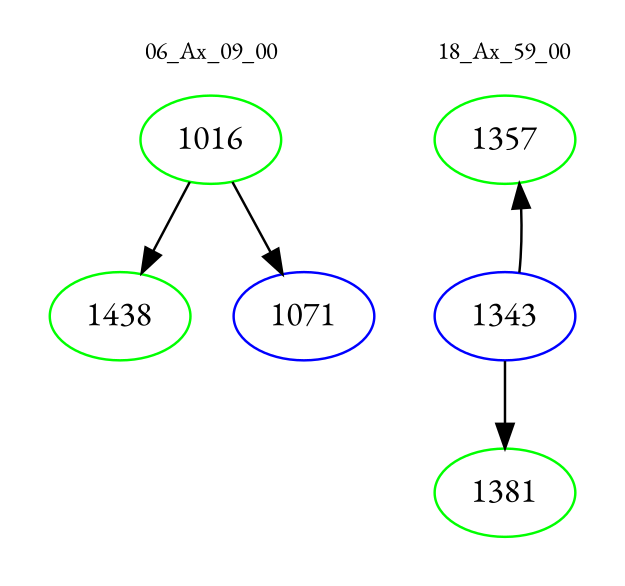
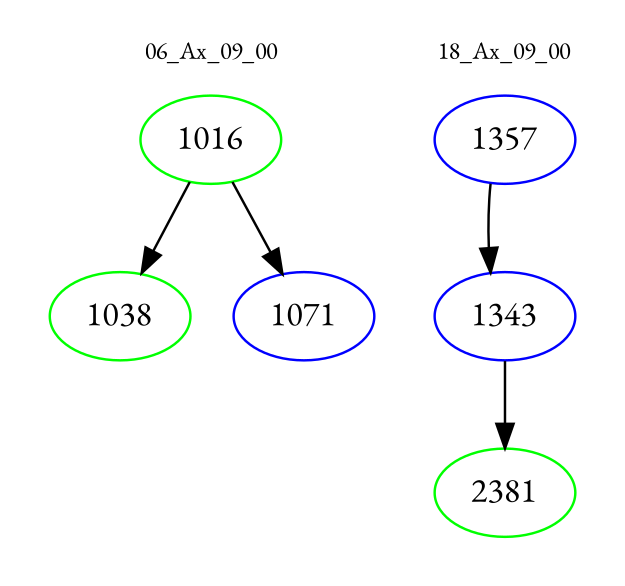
(505, 53) -> (505, 53)
(505, 140) -> (505, 140)
(521, 241) -> (489, 216)
(120, 316) -> (120, 316)
(505, 493) -> (505, 493)
